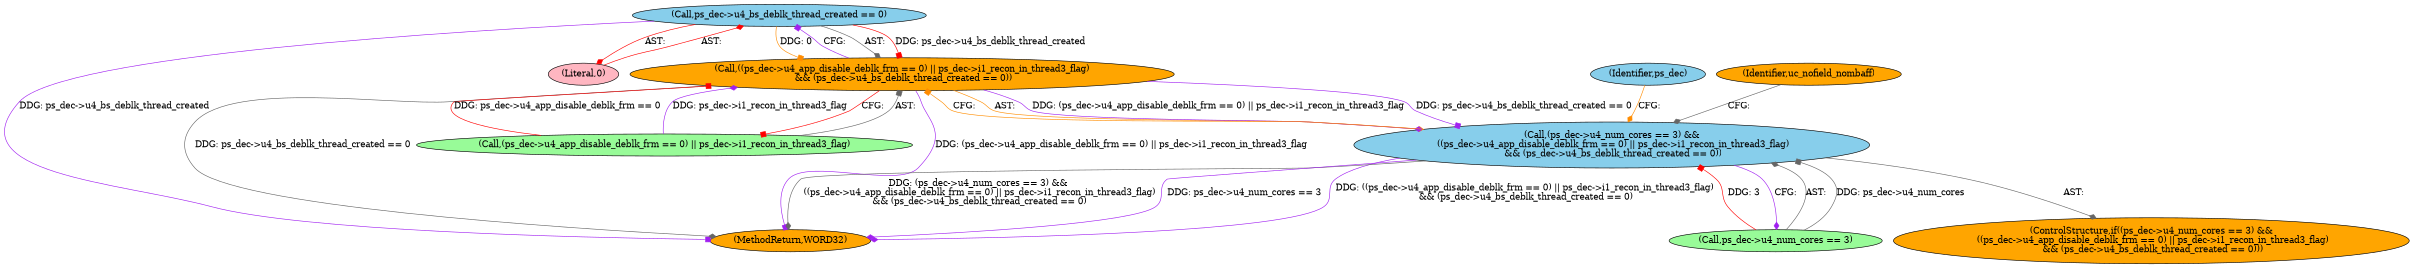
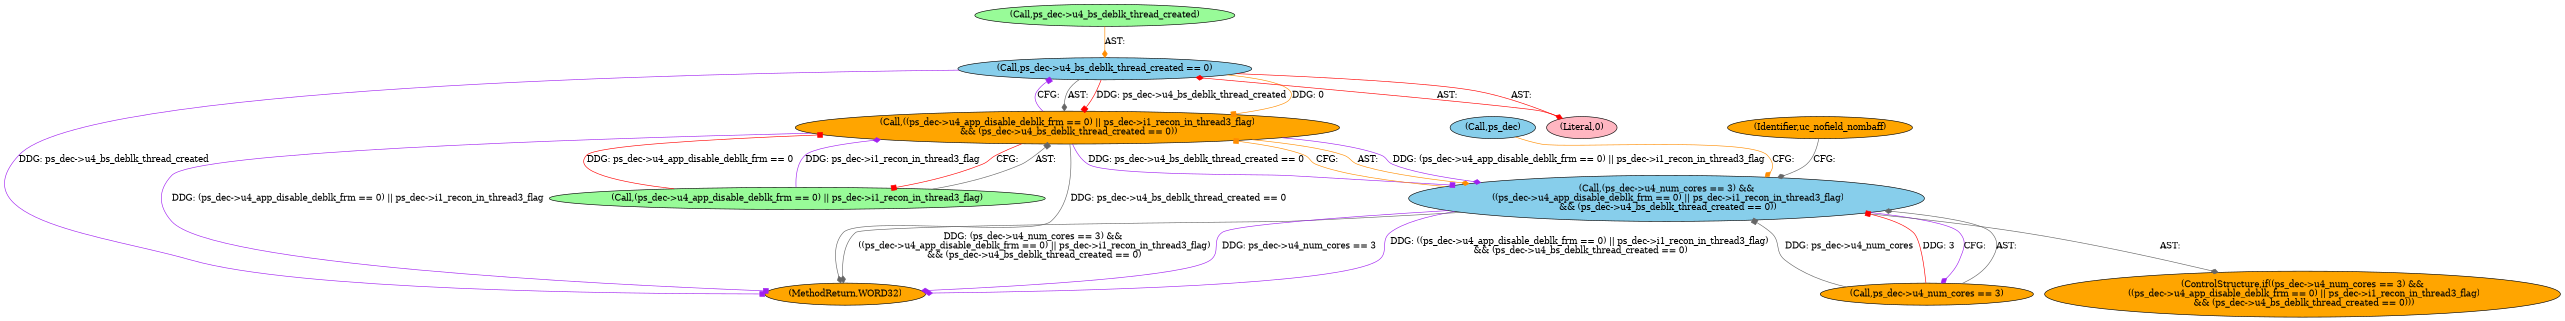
none -> (1105, 15)
(1648, 74) -> (1493, 128)
(1776, 241) -> (1927, 294)
